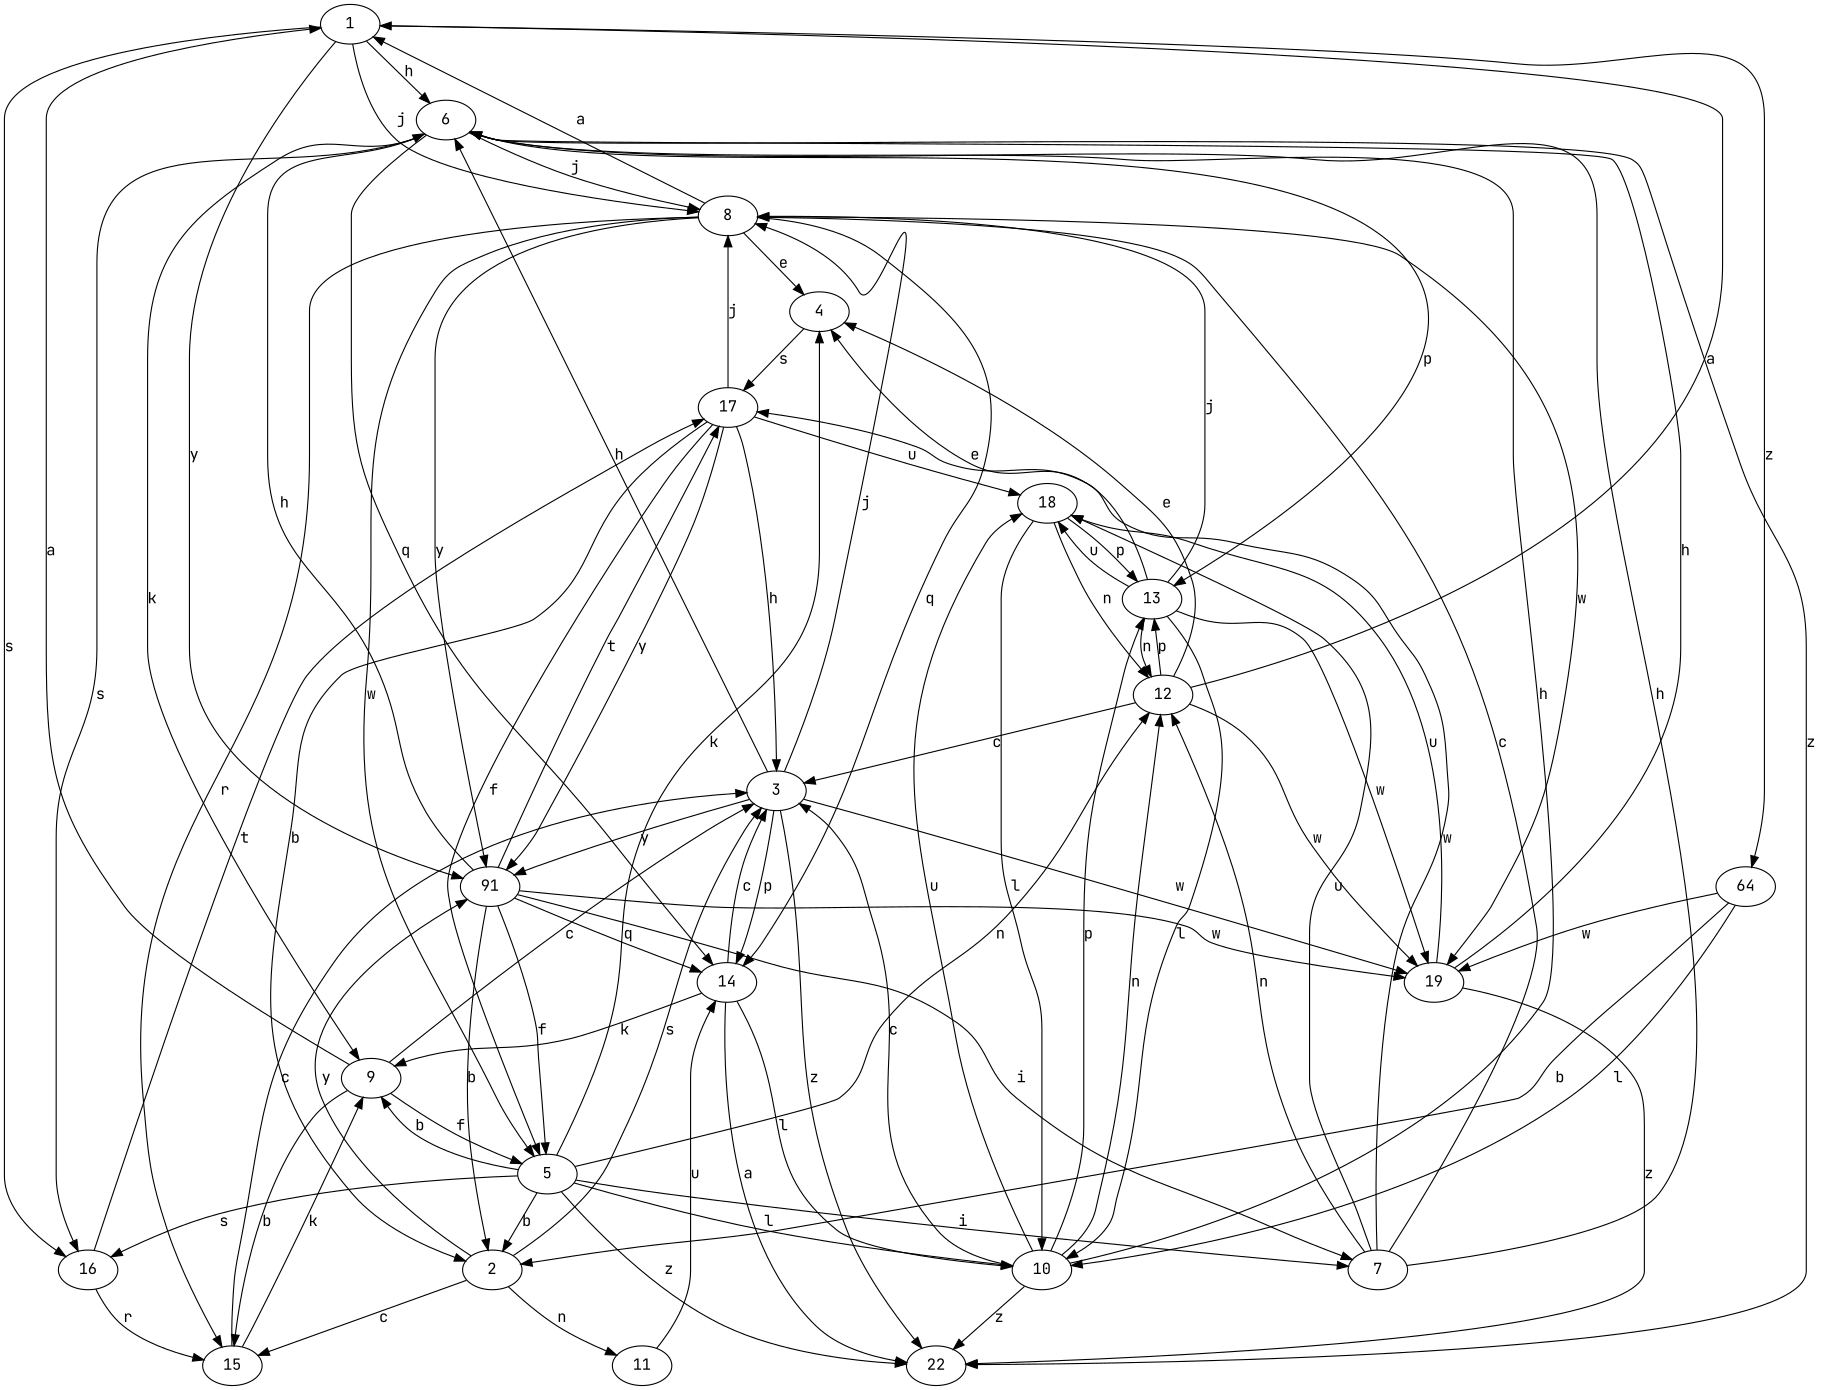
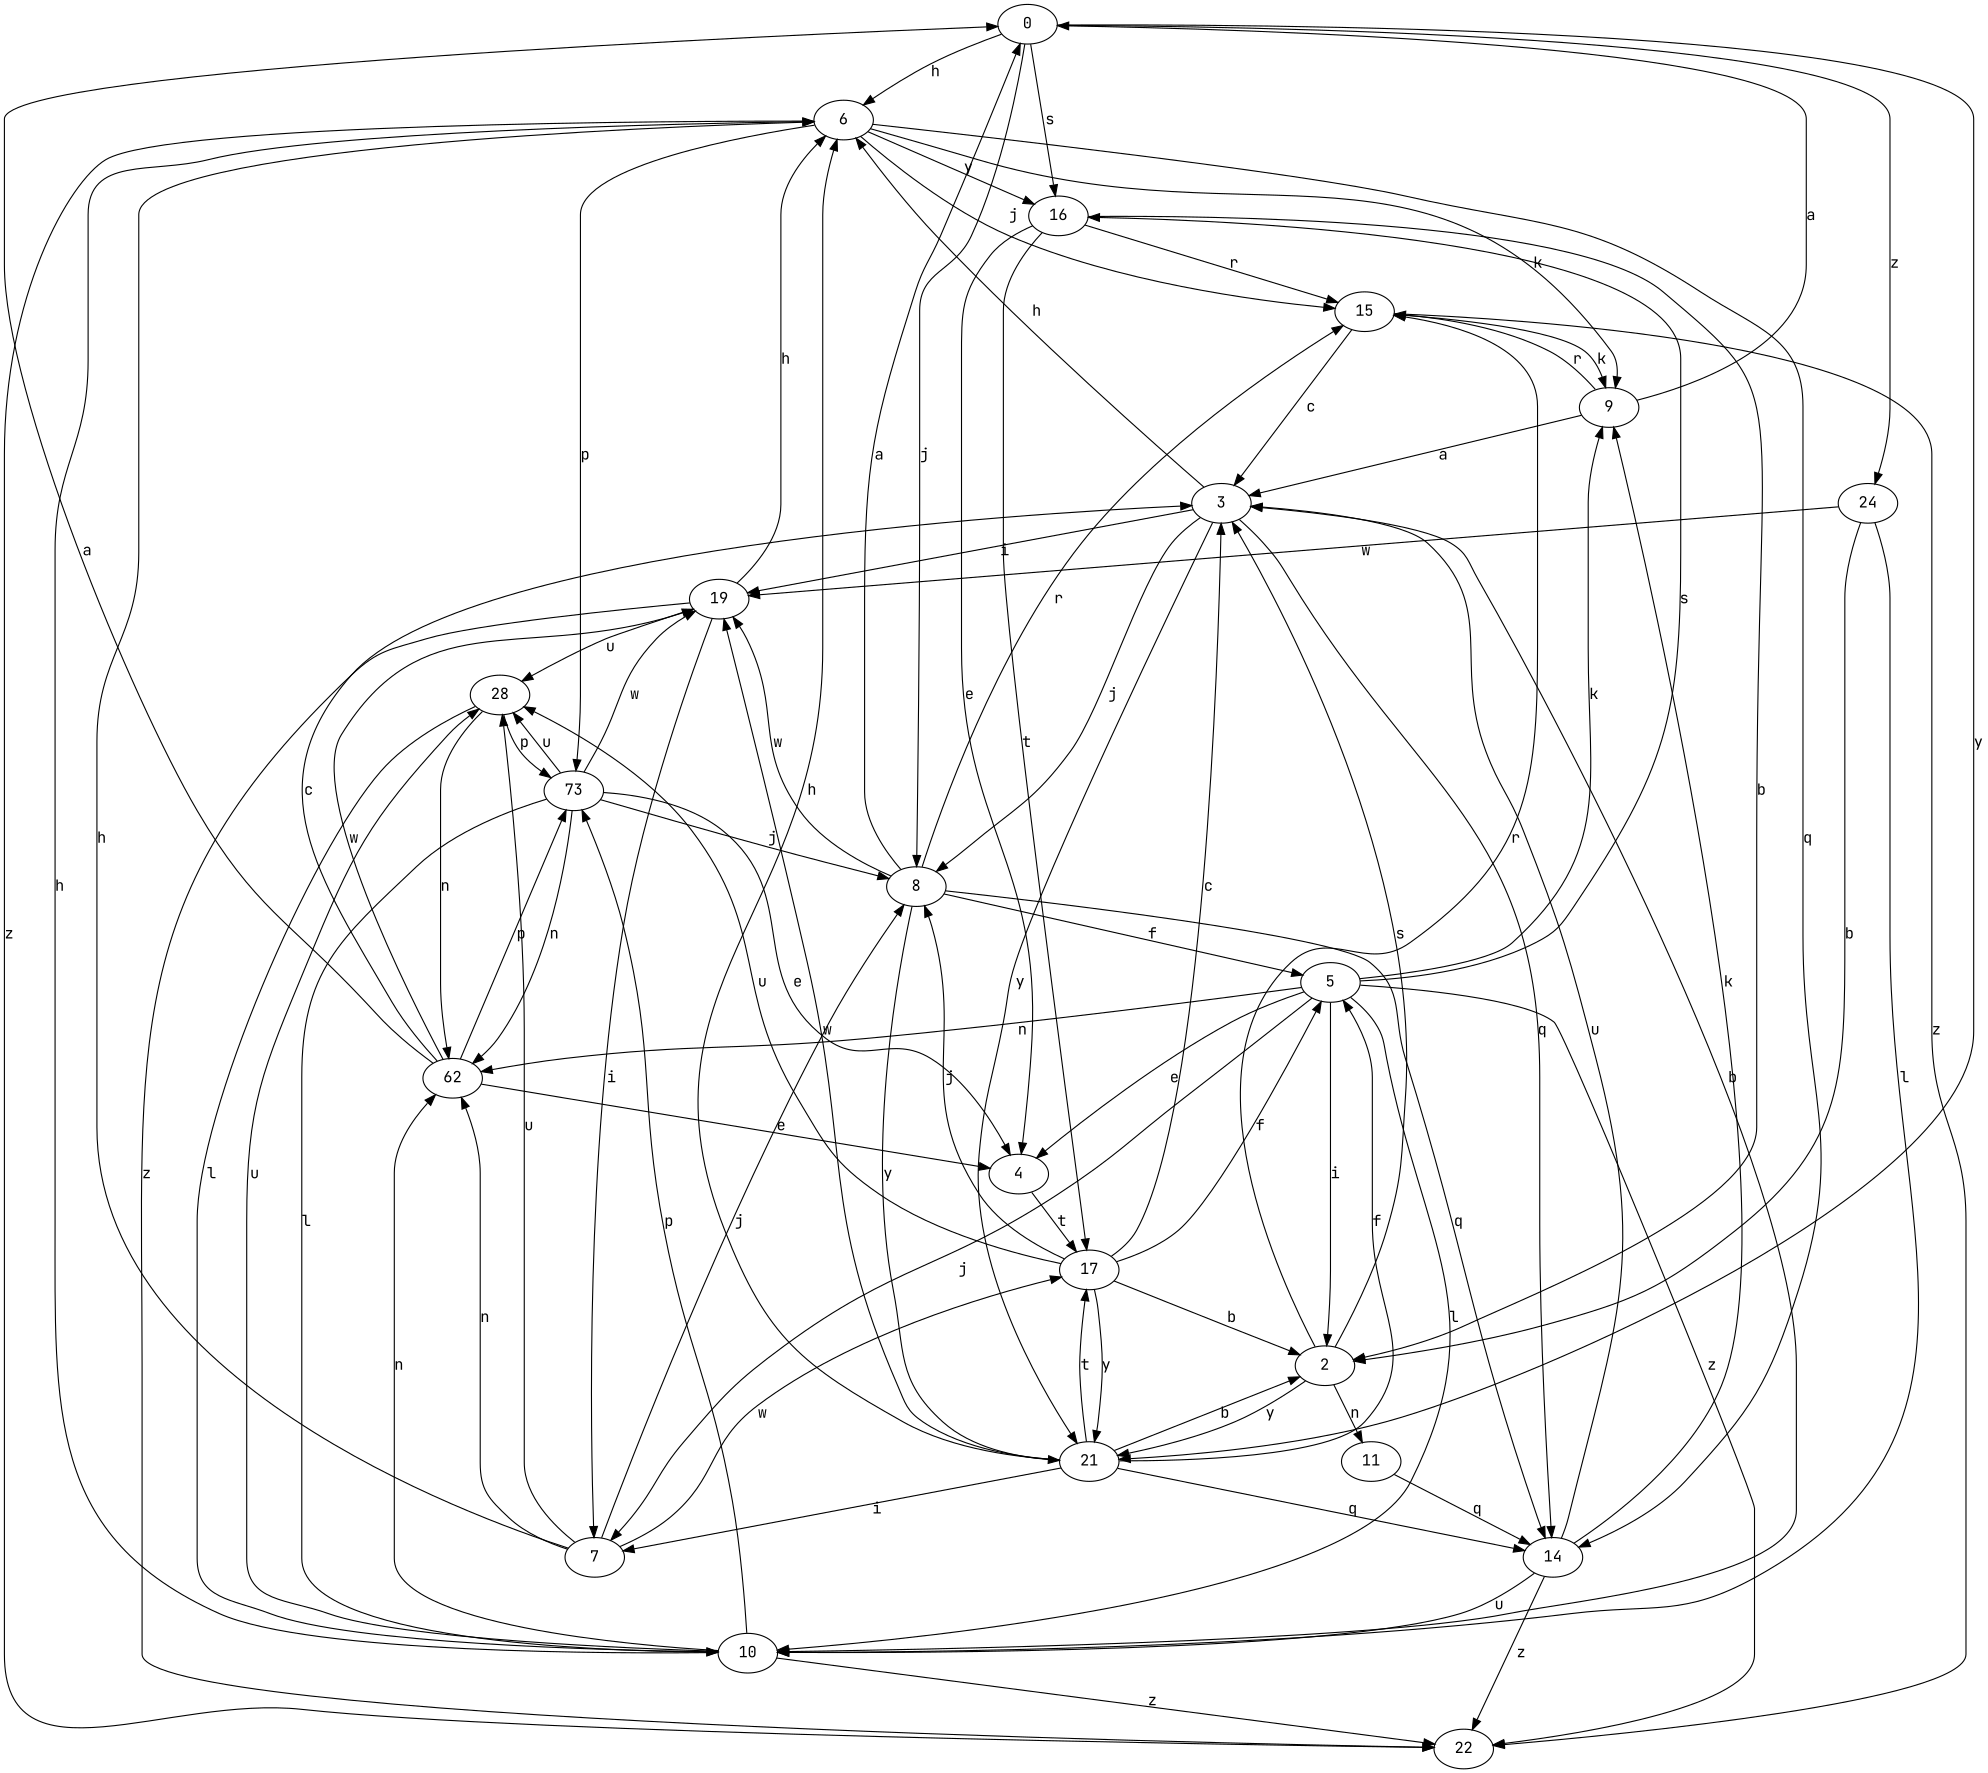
(350, 24) -> (1028, 24)
(576, 178) -> (1077, 260)
(770, 260) -> (963, 674)
(784, 360) -> (1062, 1222)
(1047, 503) -> (500, 695)
(774, 599) -> (1209, 887)
(1152, 599) -> (574, 791)
none -> (1759, 633)
(101, 695) -> (969, 168)
(372, 695) -> (1153, 935)
(1163, 695) -> (453, 1078)
(714, 743) -> (1175, 1078)
(1503, 743) -> (740, 1222)
(490, 887) -> (1089, 1462)
(747, 887) -> (1595, 1030)
(768, 887) -> (1542, 1030)
(1180, 887) -> (1005, 551)
(1746, 887) -> (1868, 503)
(570, 935) -> (1443, 455)
(894, 1030) -> (1733, 1078)
none -> (606, 1066)
(808, 1087) -> (1932, 1006)
(420, 1126) -> (1594, 695)
(784, 1126) -> (1500, 1605)
(449, 1131) -> none
(696, 1174) -> (1478, 1509)
(748, 1174) -> (1522, 1653)
(267, 1222) -> (1578, 360)
(527, 1222) -> (1335, 1174)
(963, 1222) -> (963, 1270)
(384, 1318) -> (1516, 839)
